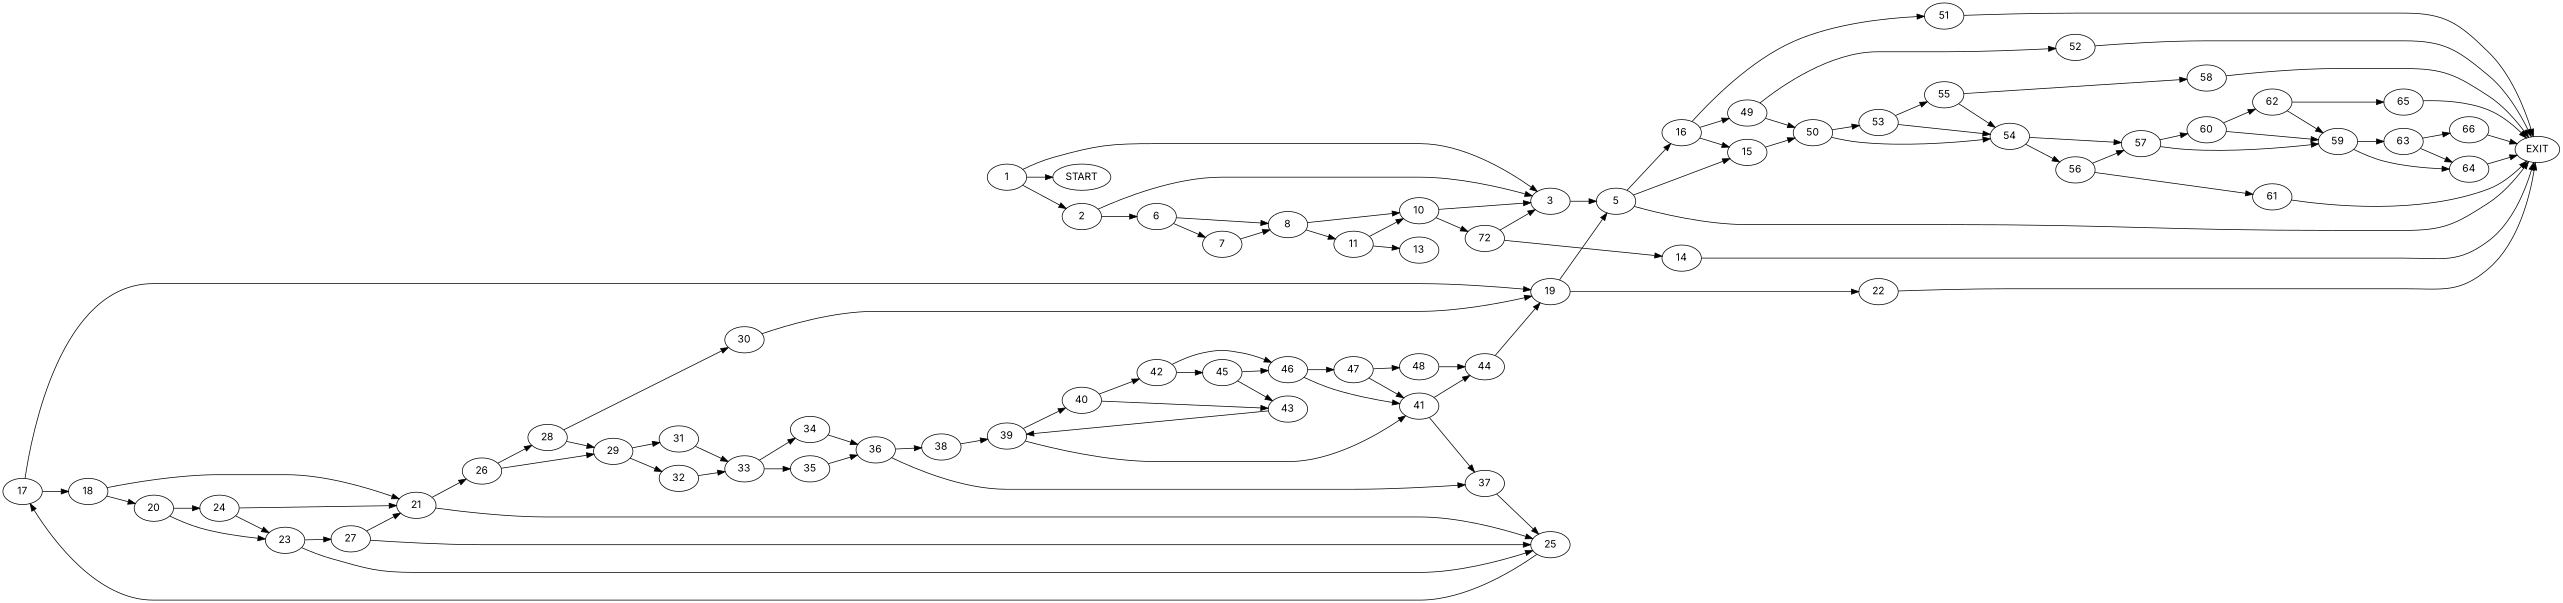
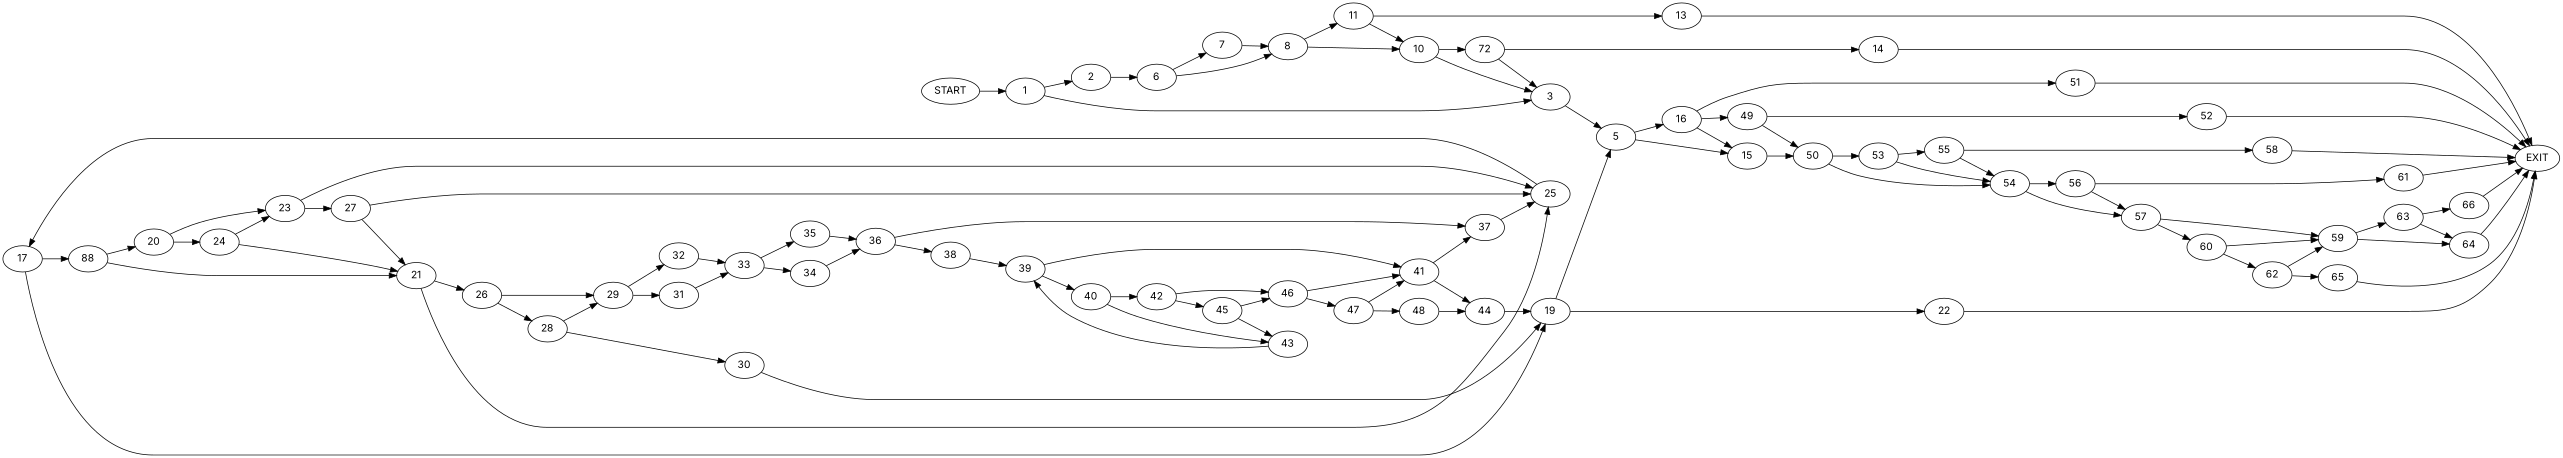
(1036, 177) -> (989, 91)
(1310, 177) -> none
(2089, 226) -> (2145, 16)
(88, 491) -> (88, 259)
